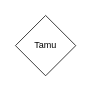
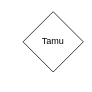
(45, 45) -> (53, 42)
